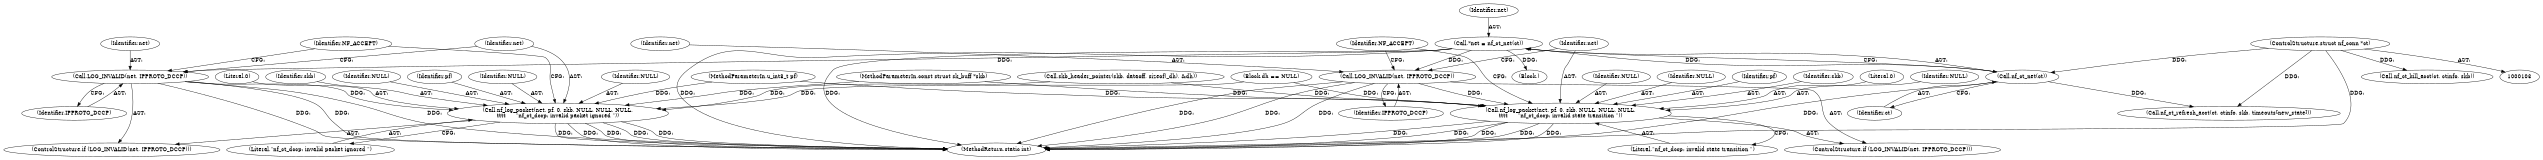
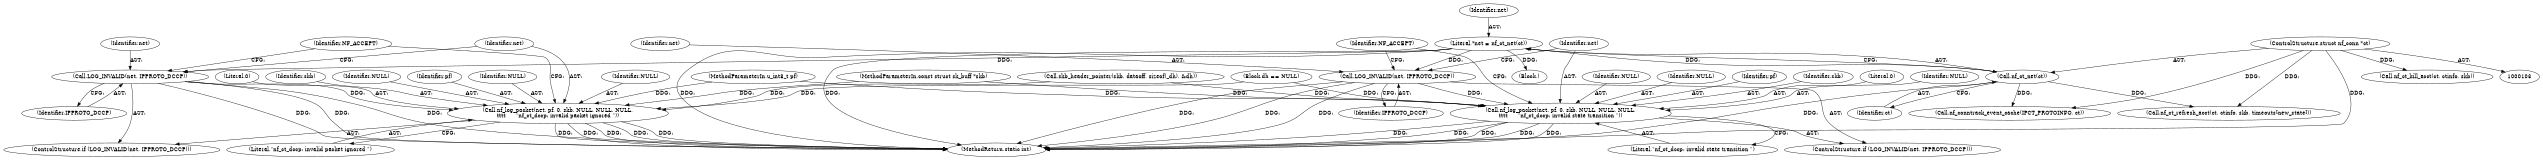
(1489, 44) -> (1489, 44)
(2180, 60) -> (2180, 60)
none -> (2010, 113)
